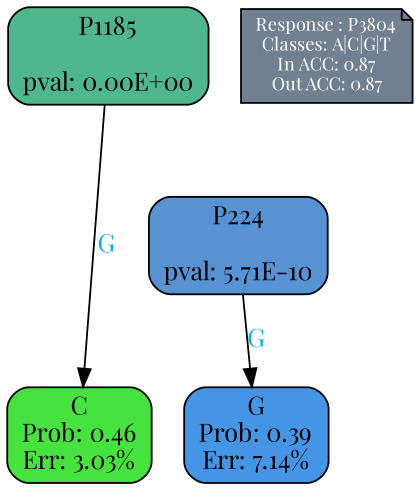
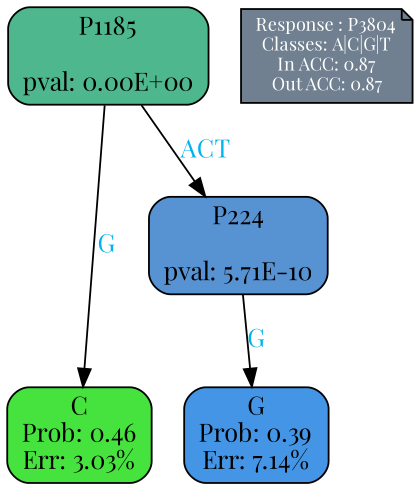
none -> (168, 143)
